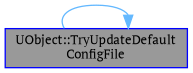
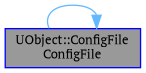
(96, 48) -> (73, 48)
